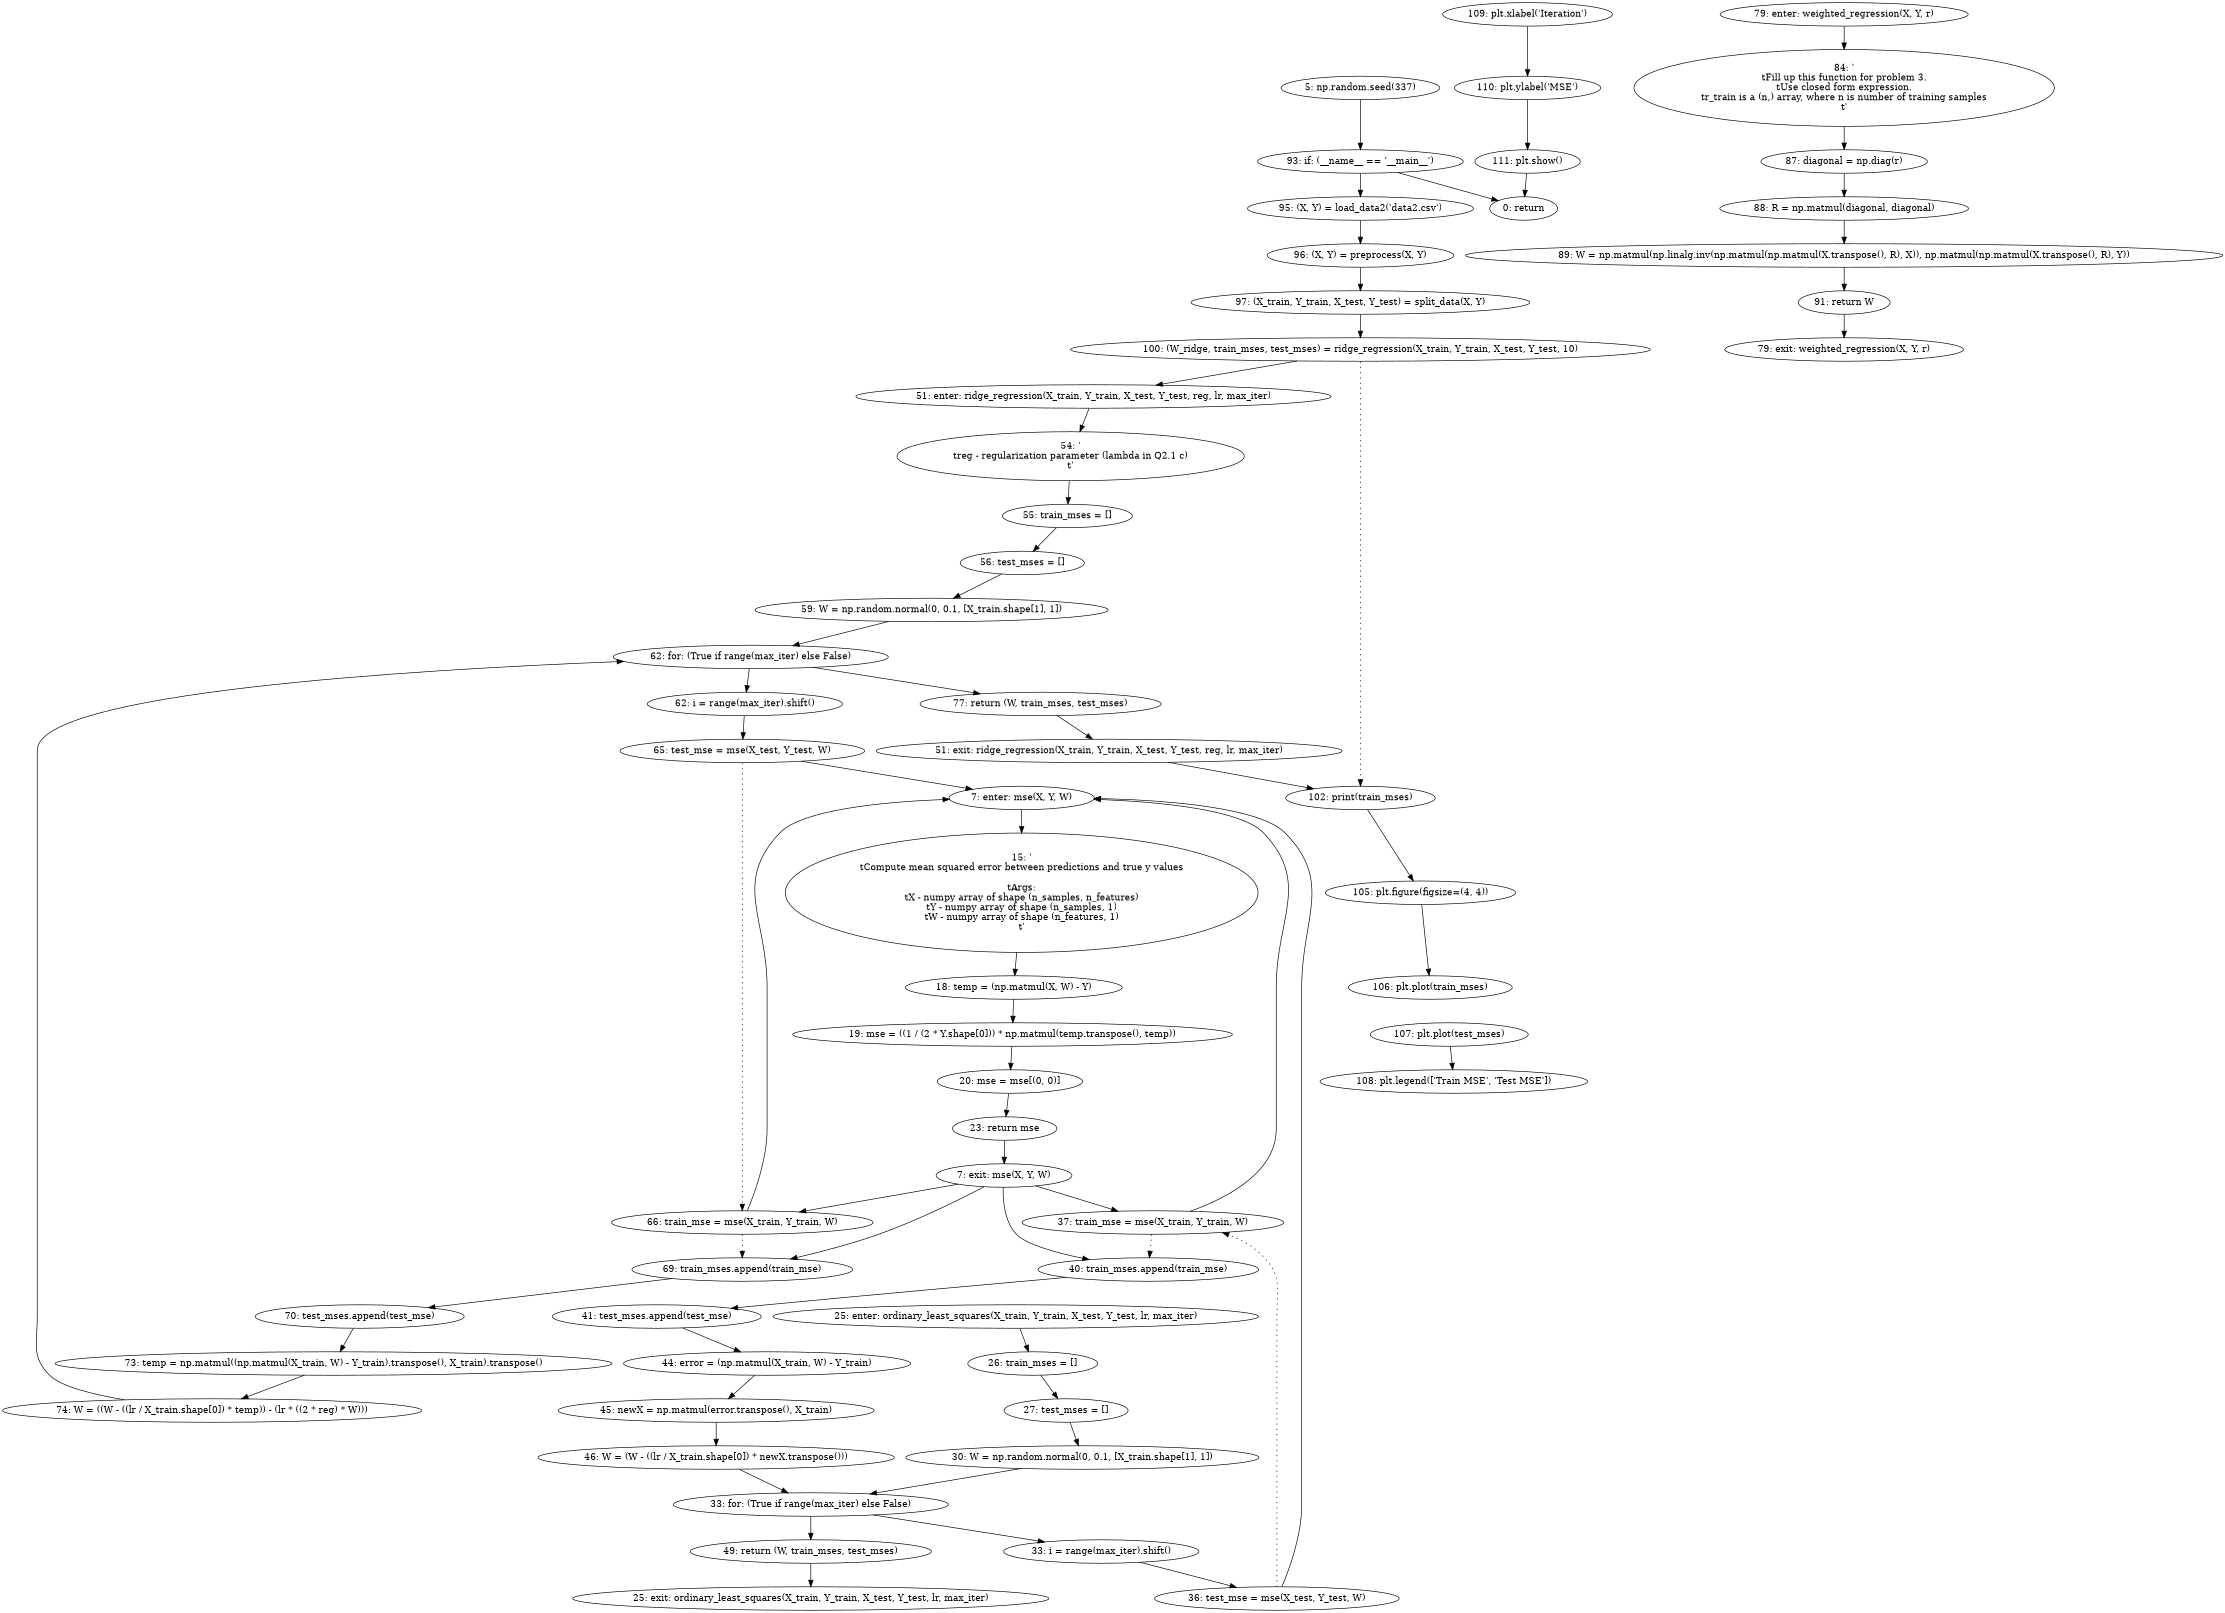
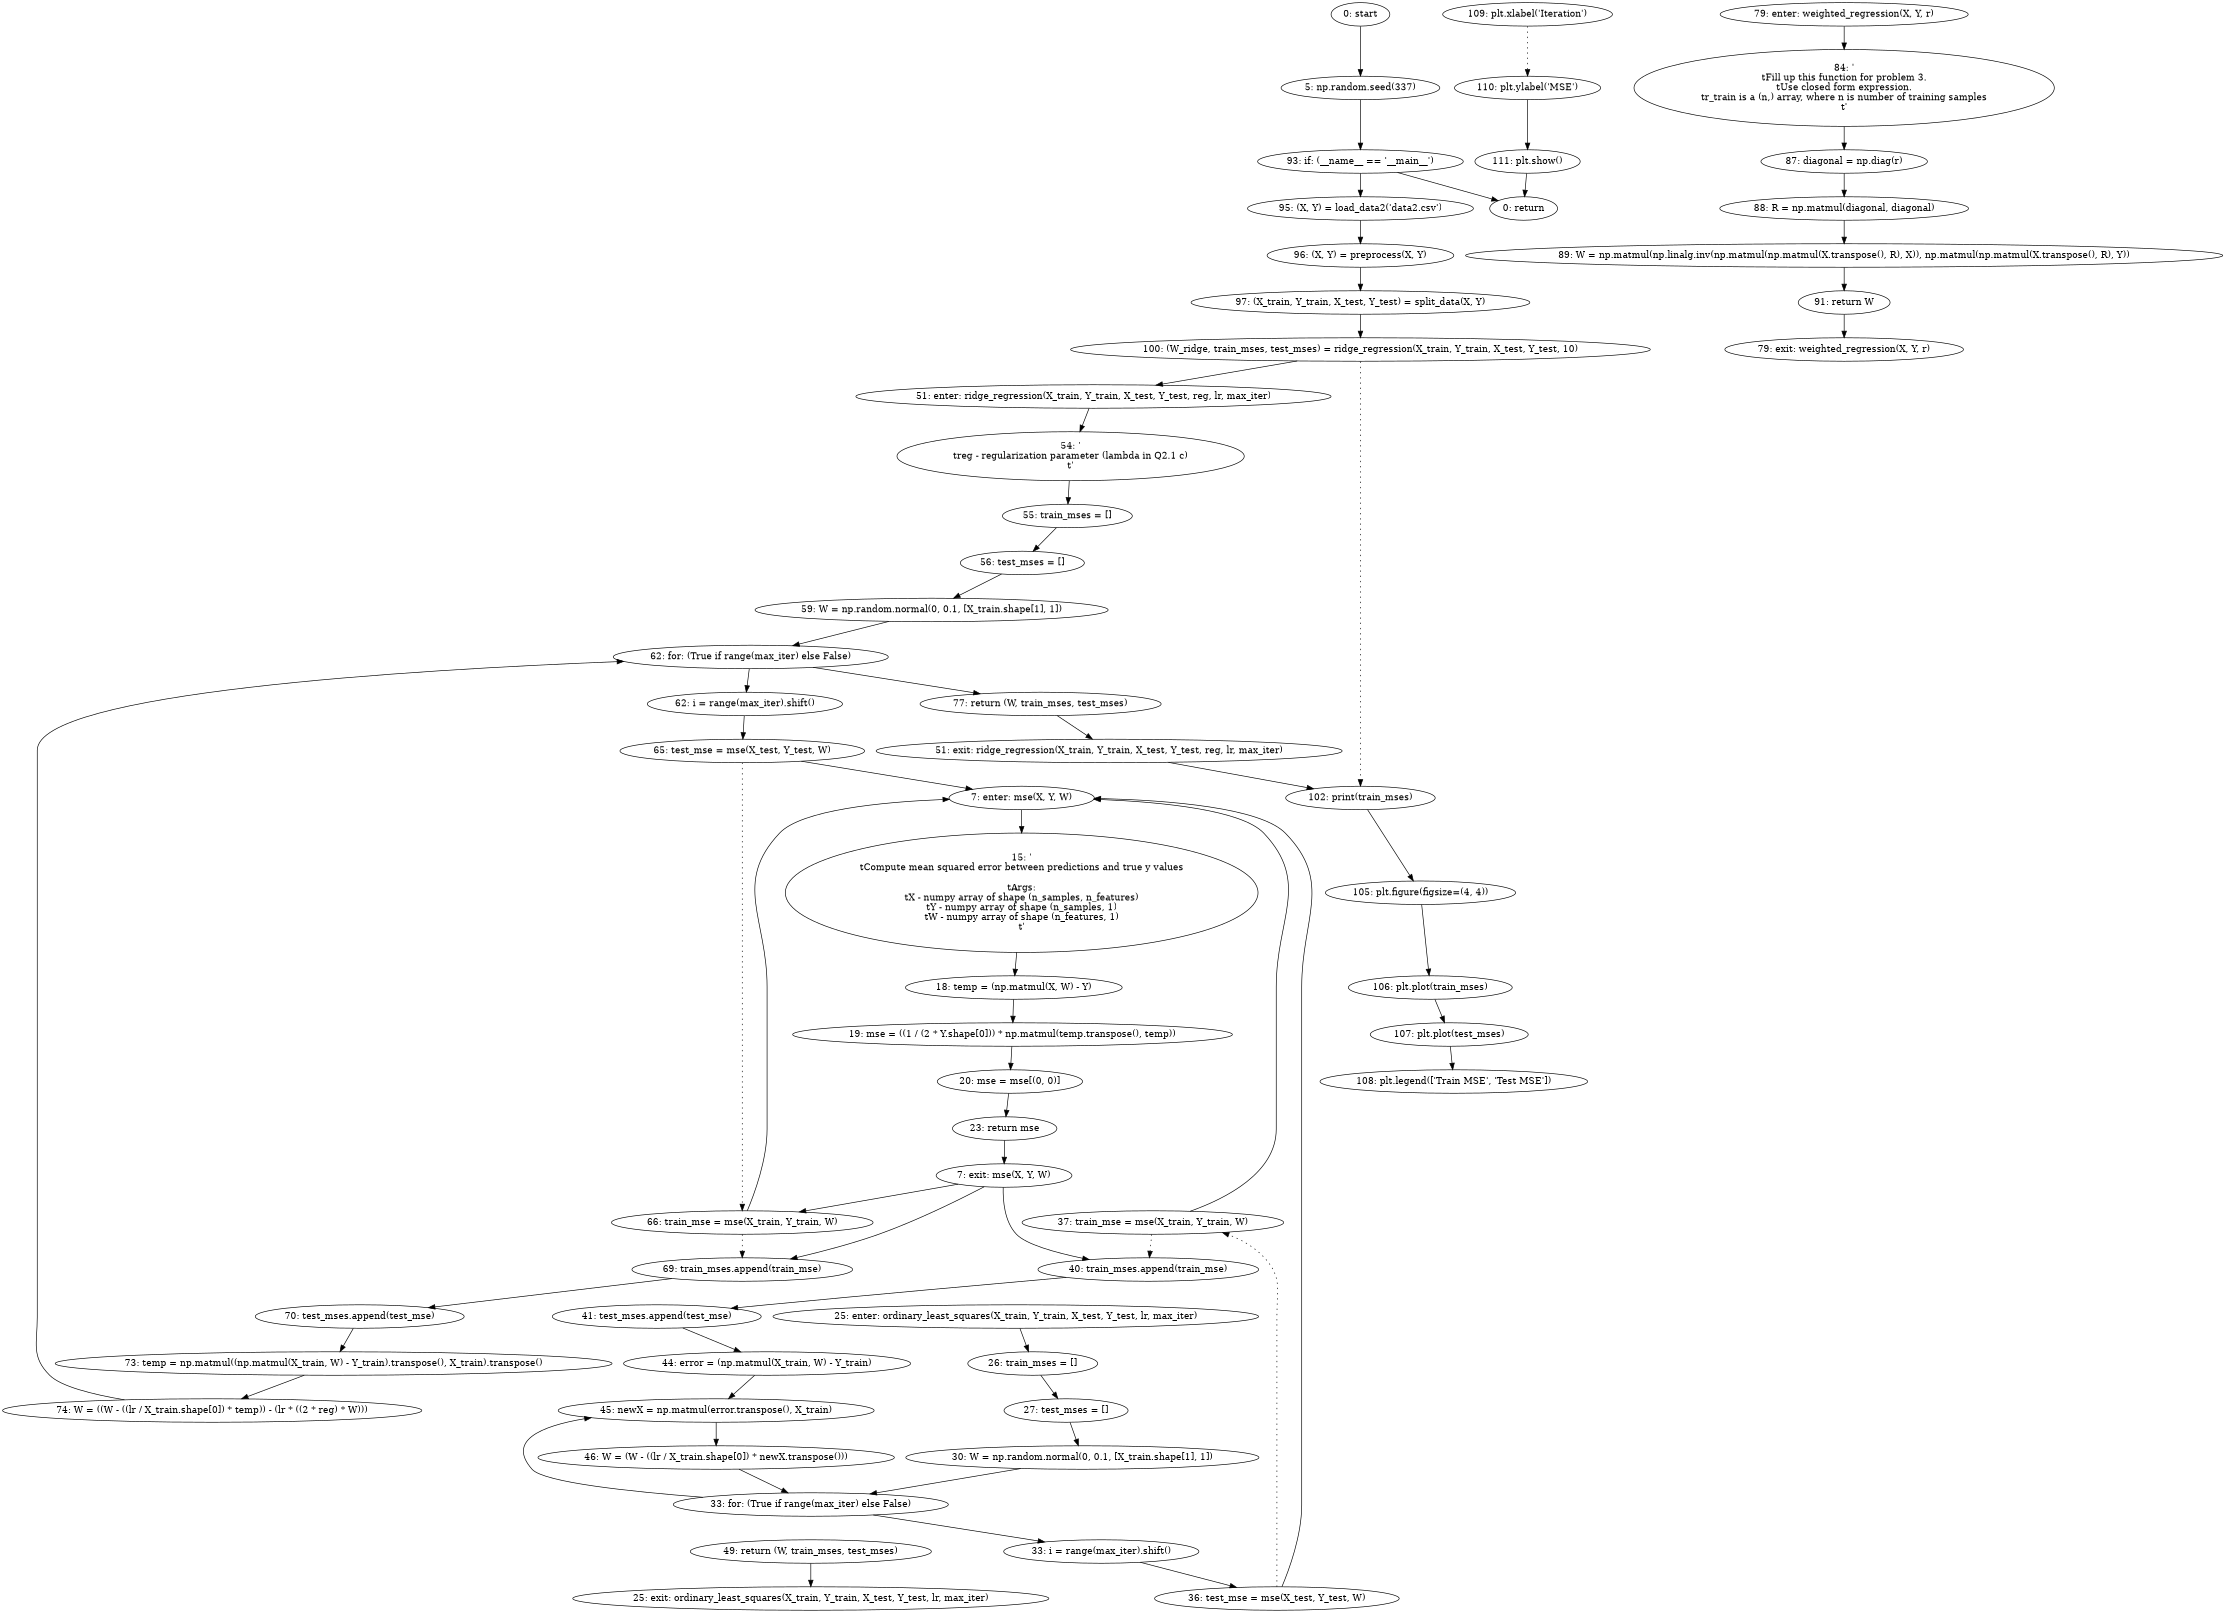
none -> (1360, 14)
(1528, 48) -> (1528, 48)
none -> (1438, 1008)
(1074, 1198) -> none
(811, 1525) -> (570, 1482)
